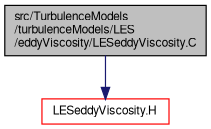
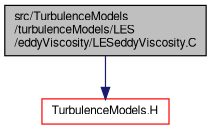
(105, 111) -> (105, 111)
